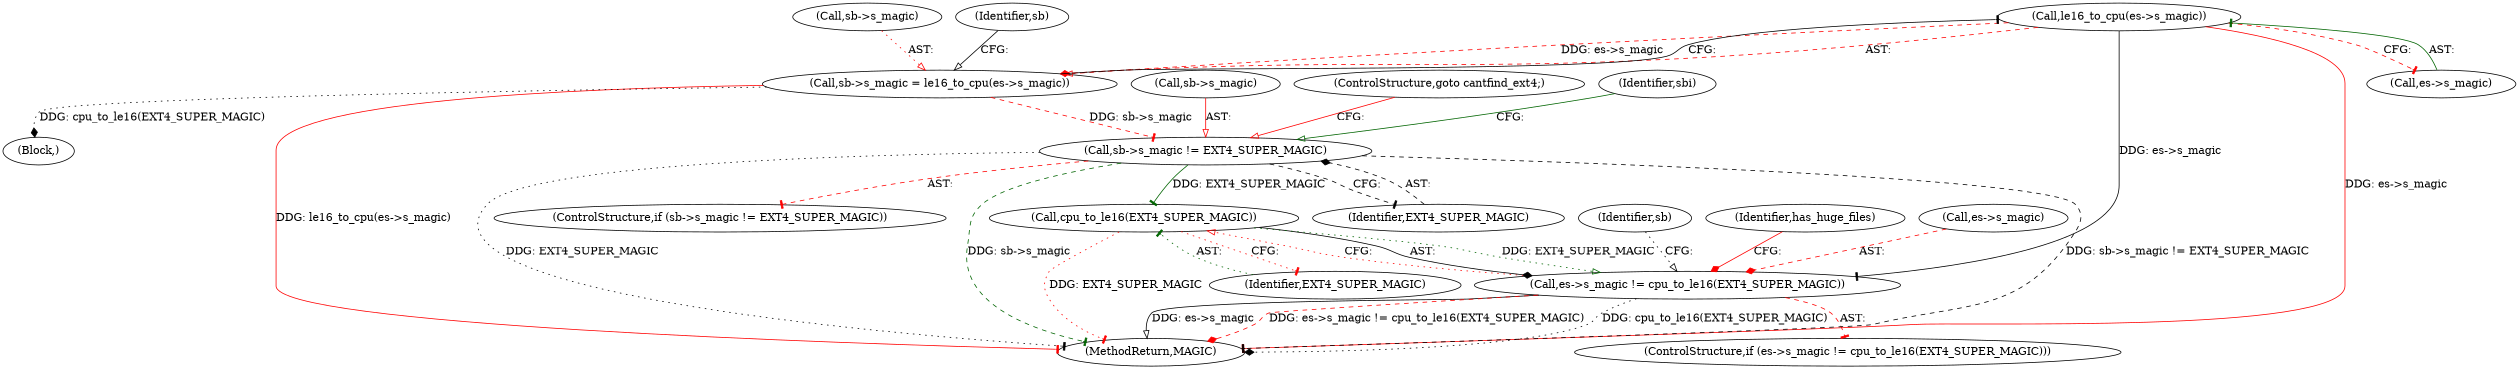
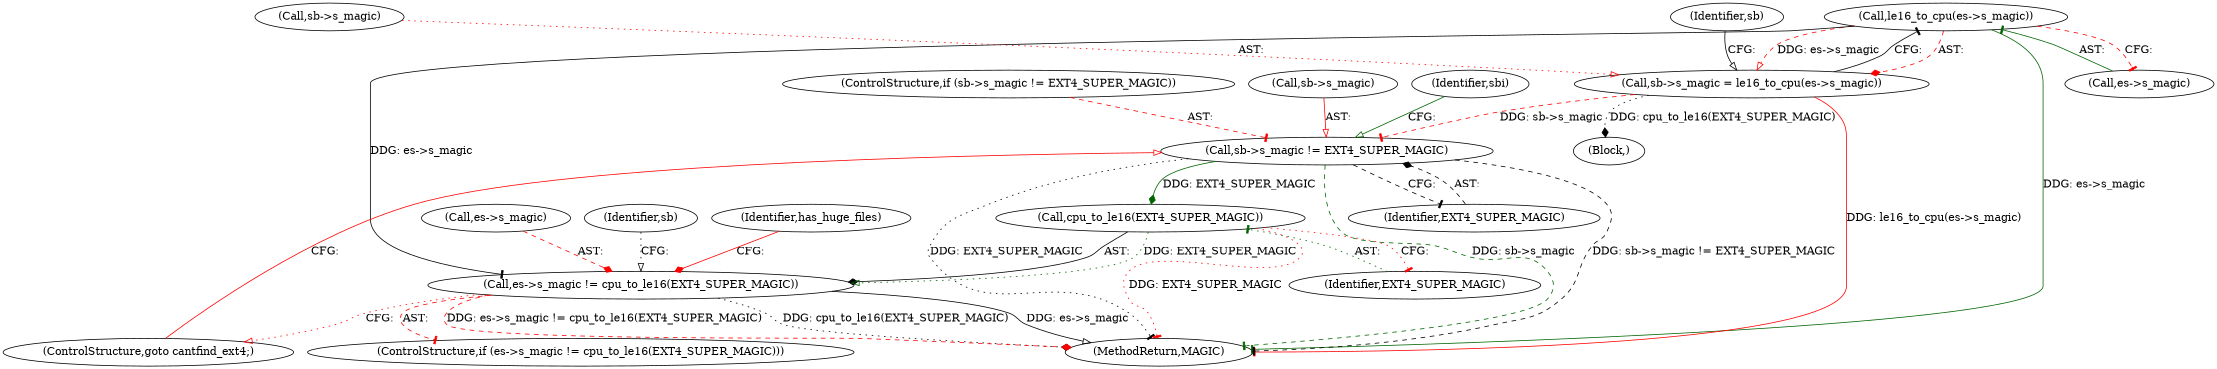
(936, 178) -> (1167, 117)
(1170, 182) -> (1179, 170)
(1371, 261) -> (365, 313)
(1979, 324) -> (1792, 326)
